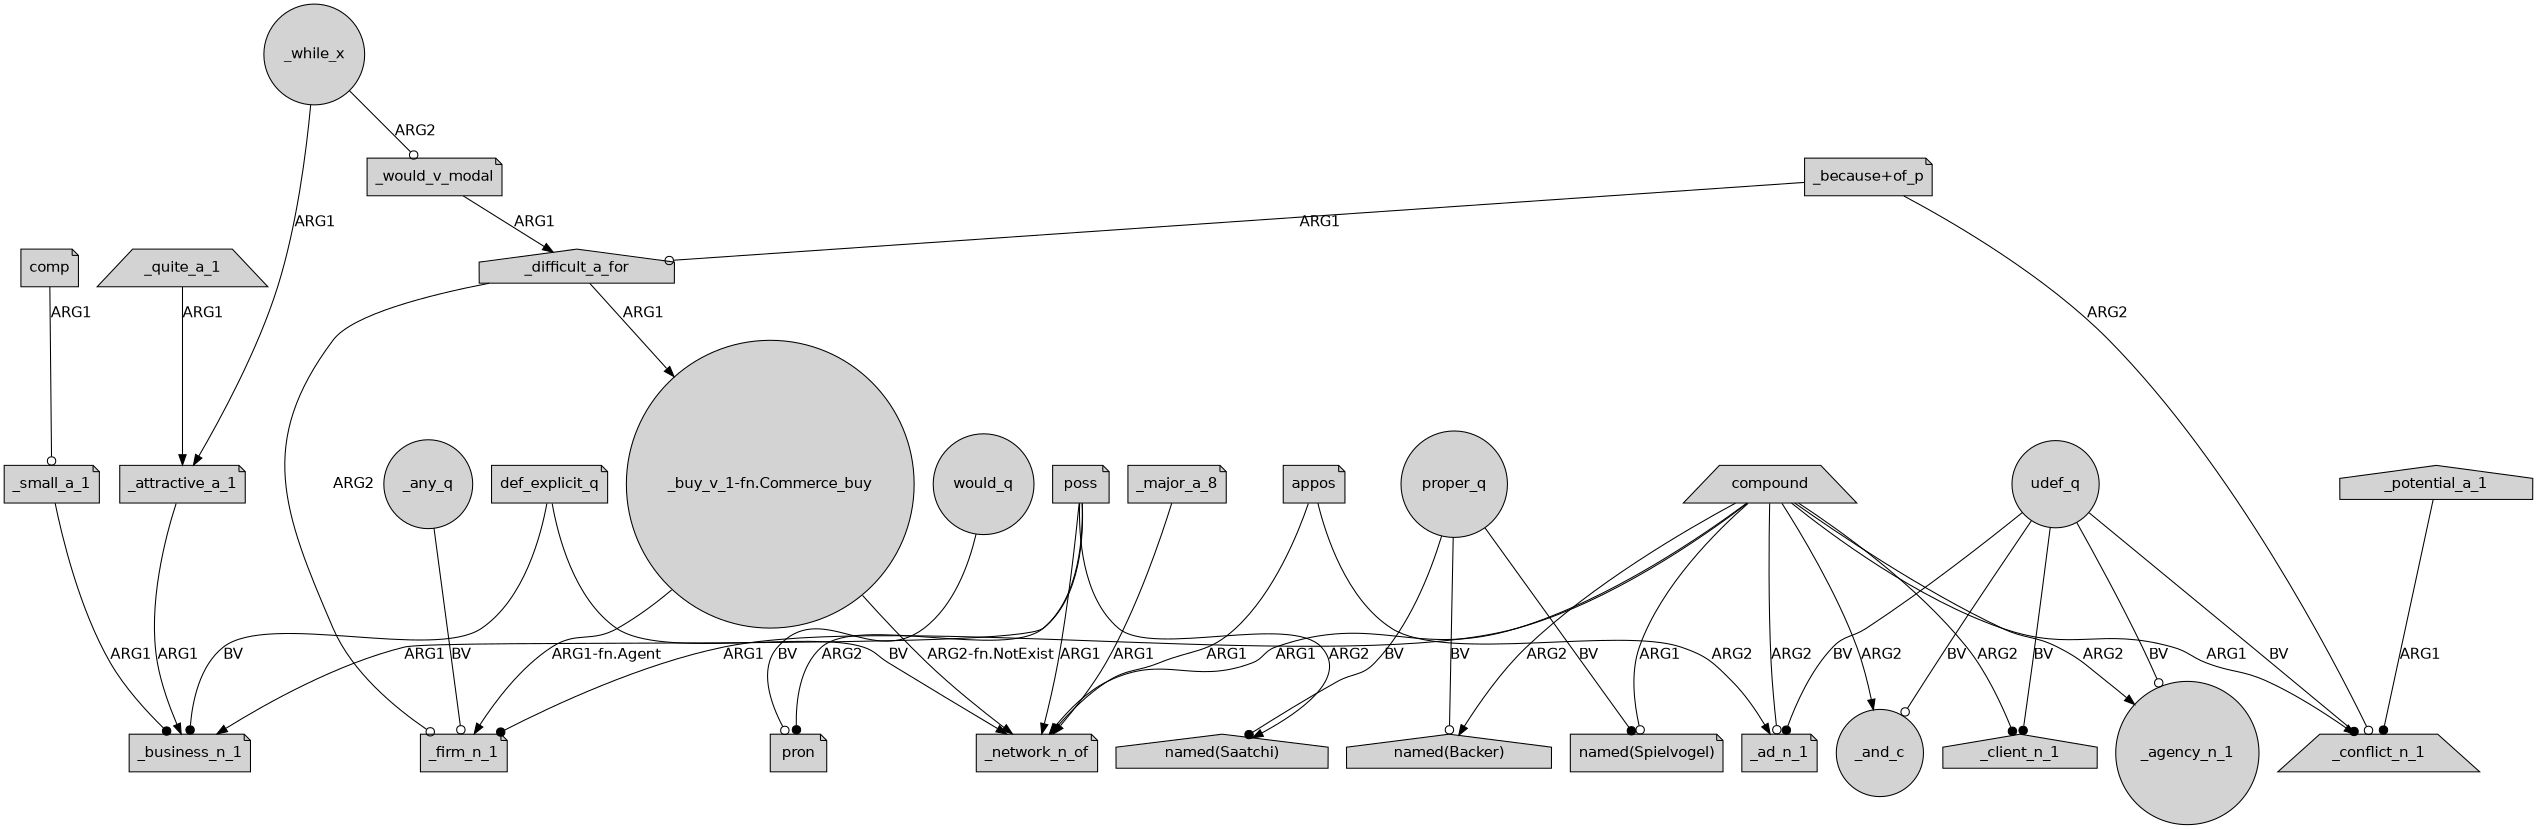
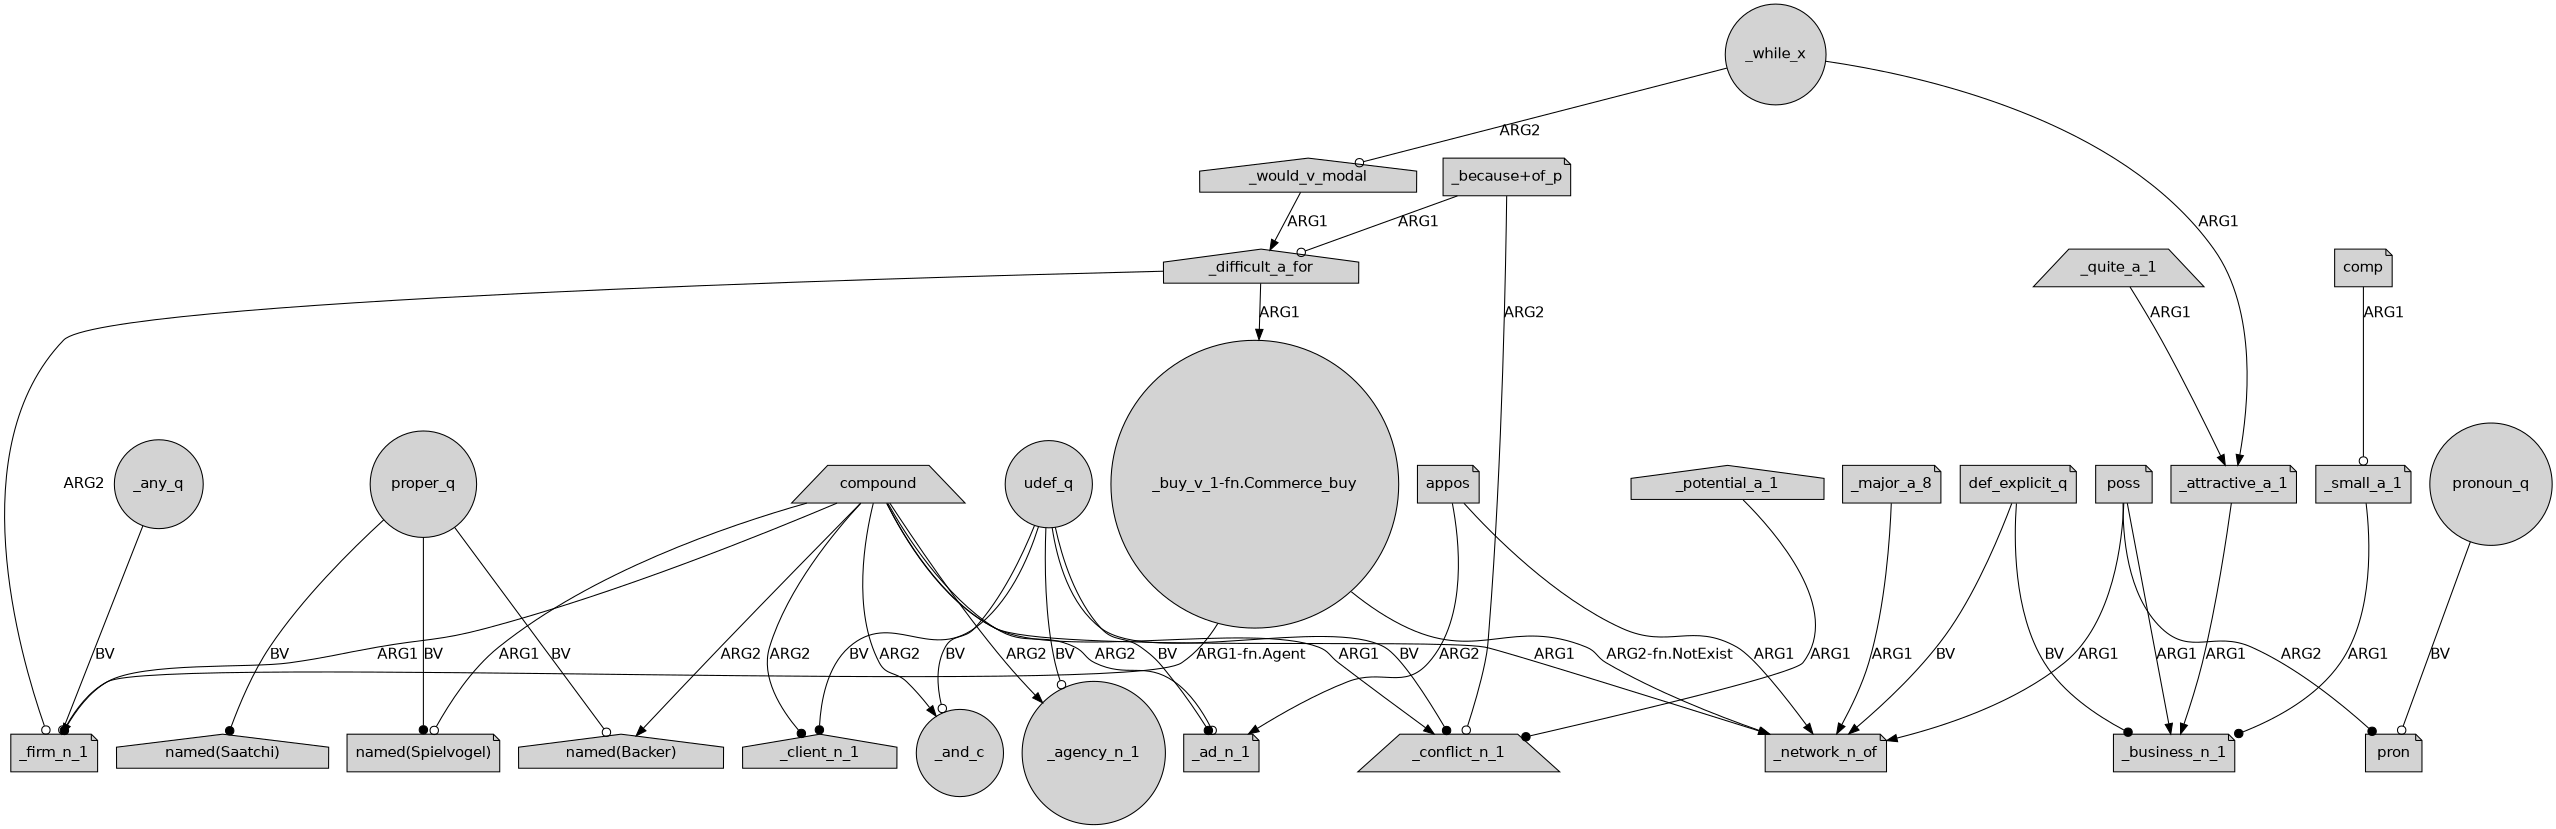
(435, 177) -> (1308, 177)
(984, 484) -> (2491, 484)
(1213, 637) -> none
